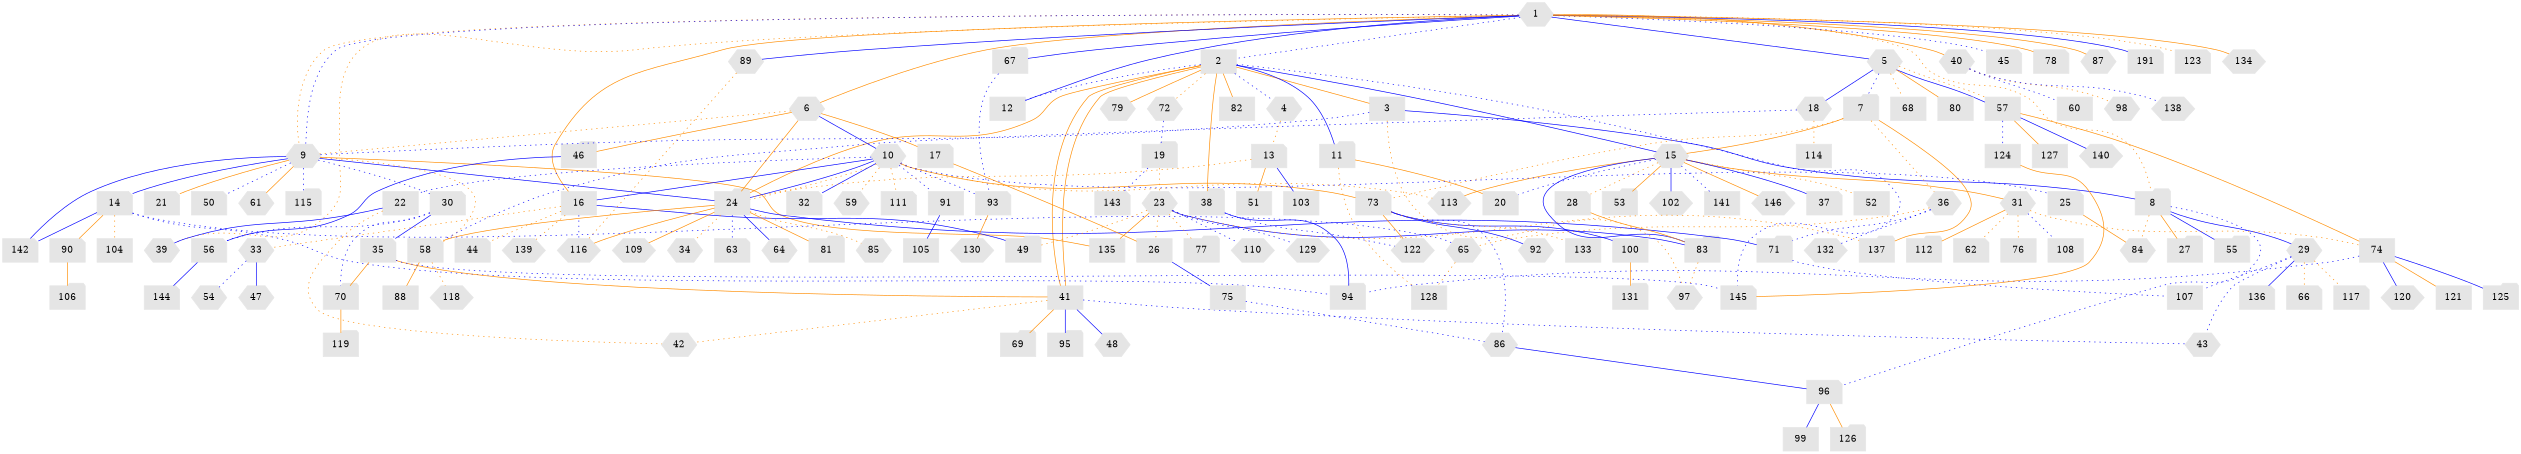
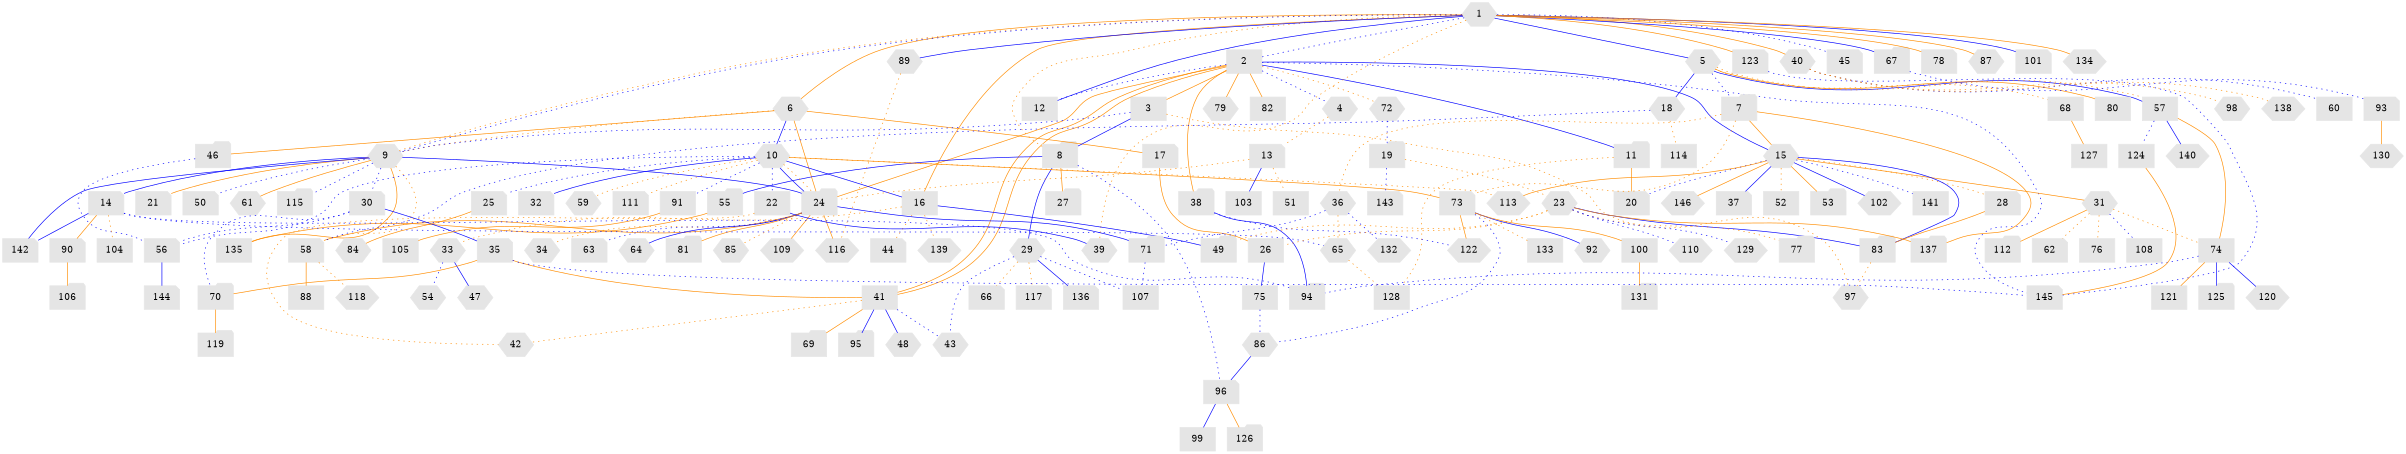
(1865, 22) -> (1616, 27)
(2146, 62) -> (2034, 62)
(2078, 87) -> (2039, 87)
none -> (2197, 109)
(2026, 132) -> (2077, 132)
(1262, 179) -> (1277, 176)
(946, 182) -> (459, 169)
(389, 187) -> (92, 184)
(1619, 217) -> (1743, 223)
(1135, 226) -> (480, 228)
(1502, 226) -> (1548, 227)
(579, 227) -> none
(933, 227) -> (600, 225)
(2145, 227) -> none
